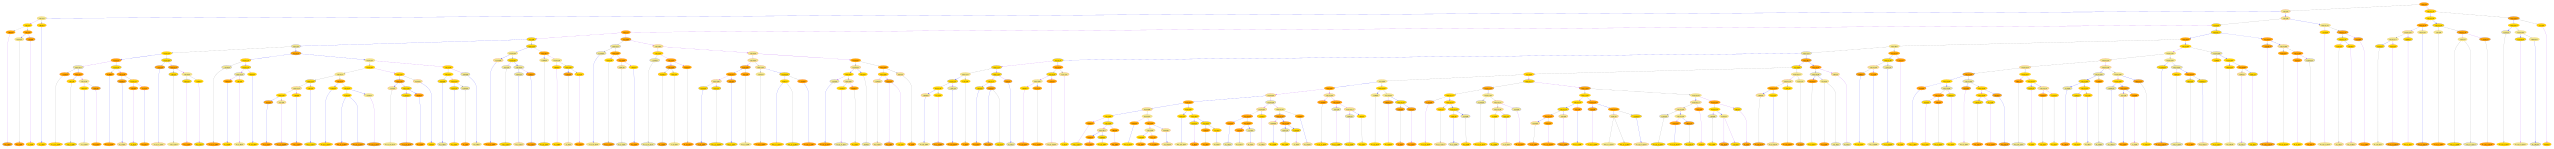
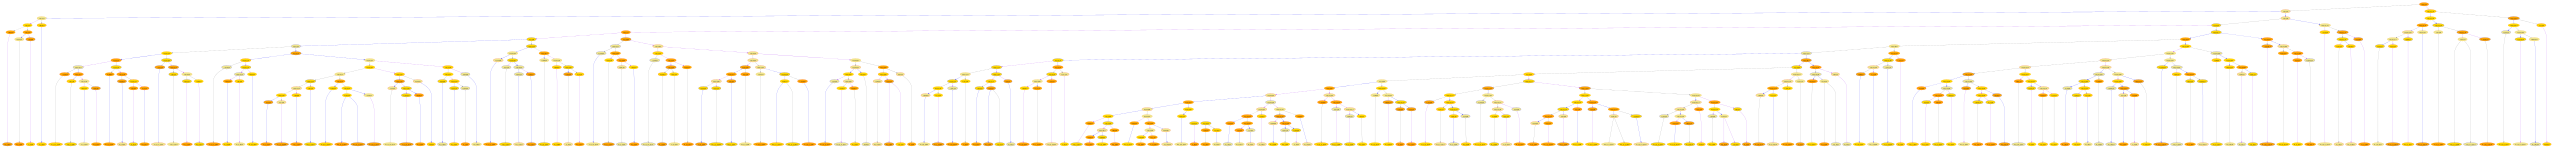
(856, 60) -> (856, 60)
(1194, 116) -> none
